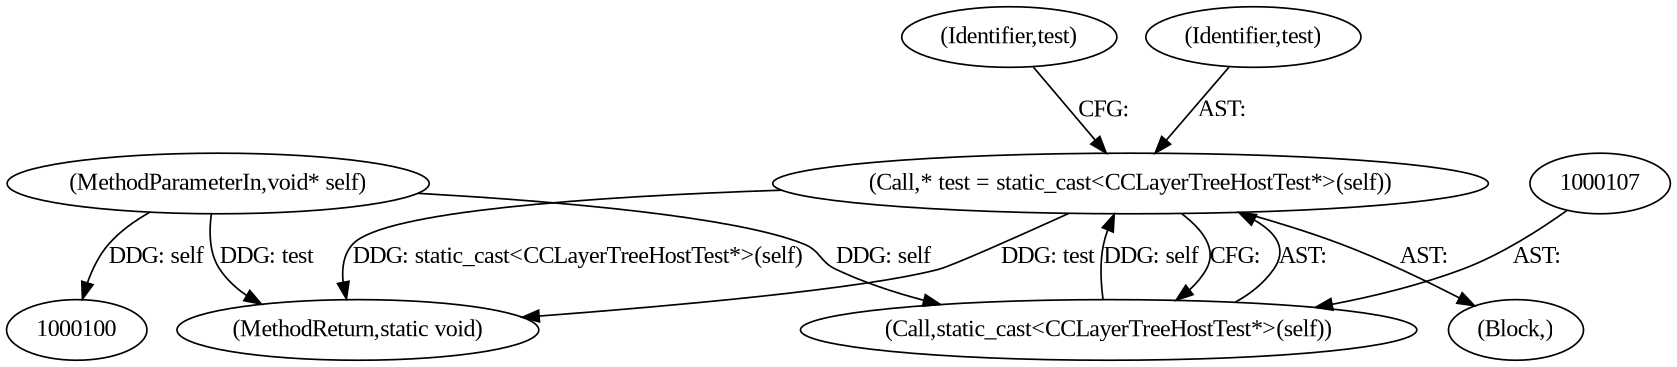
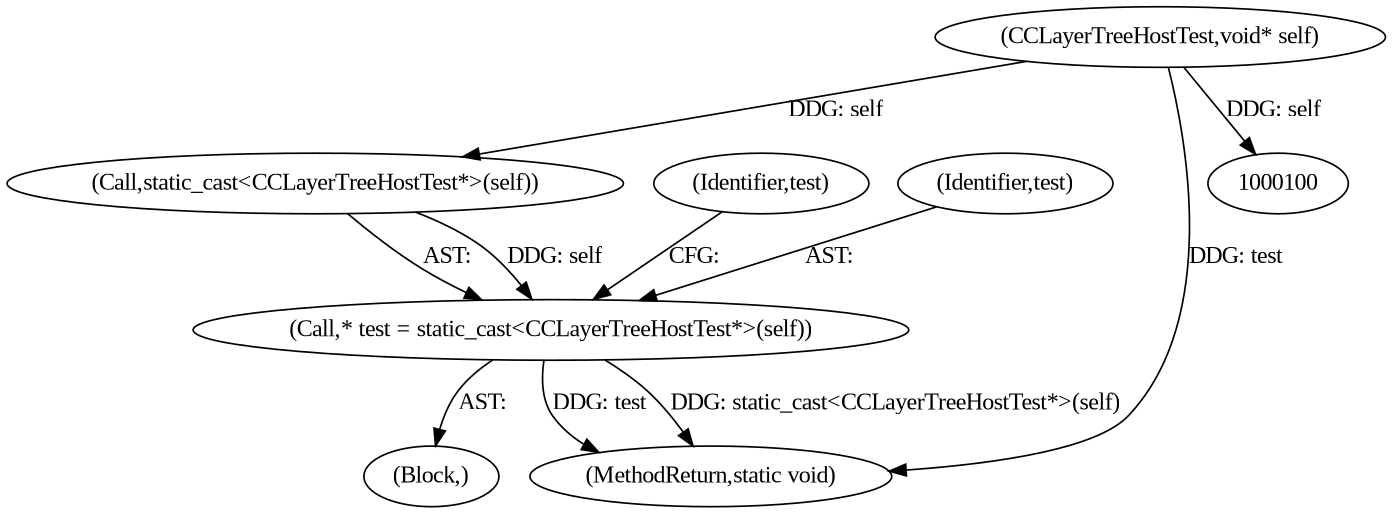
(218, 183) -> (1160, 37)
(1600, 183) -> none
(1209, 250) -> none
